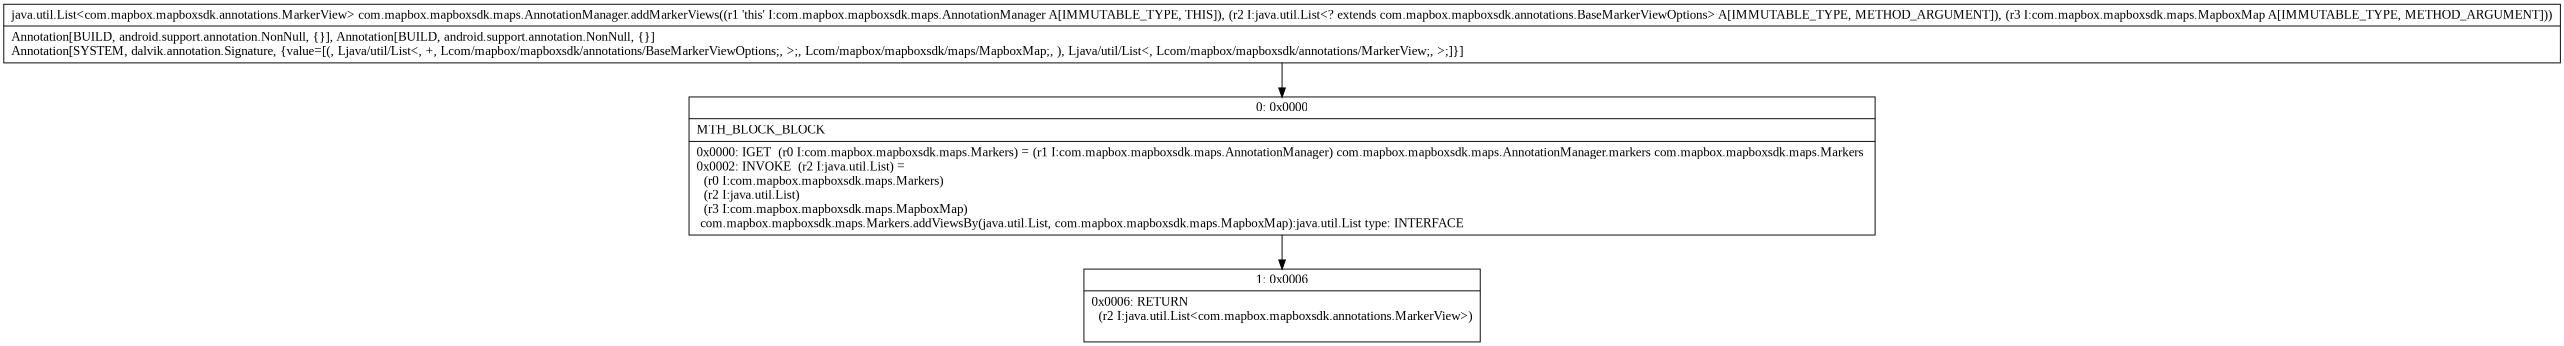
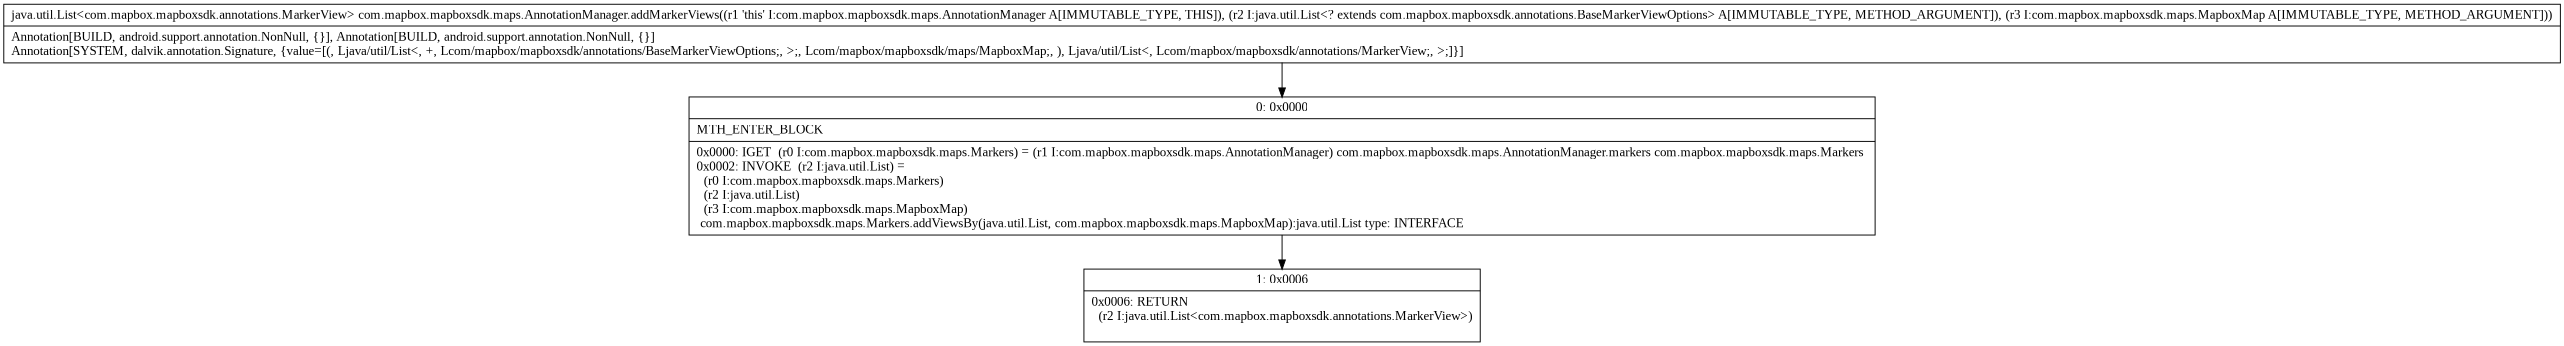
(761, 130) -> (760, 130)
